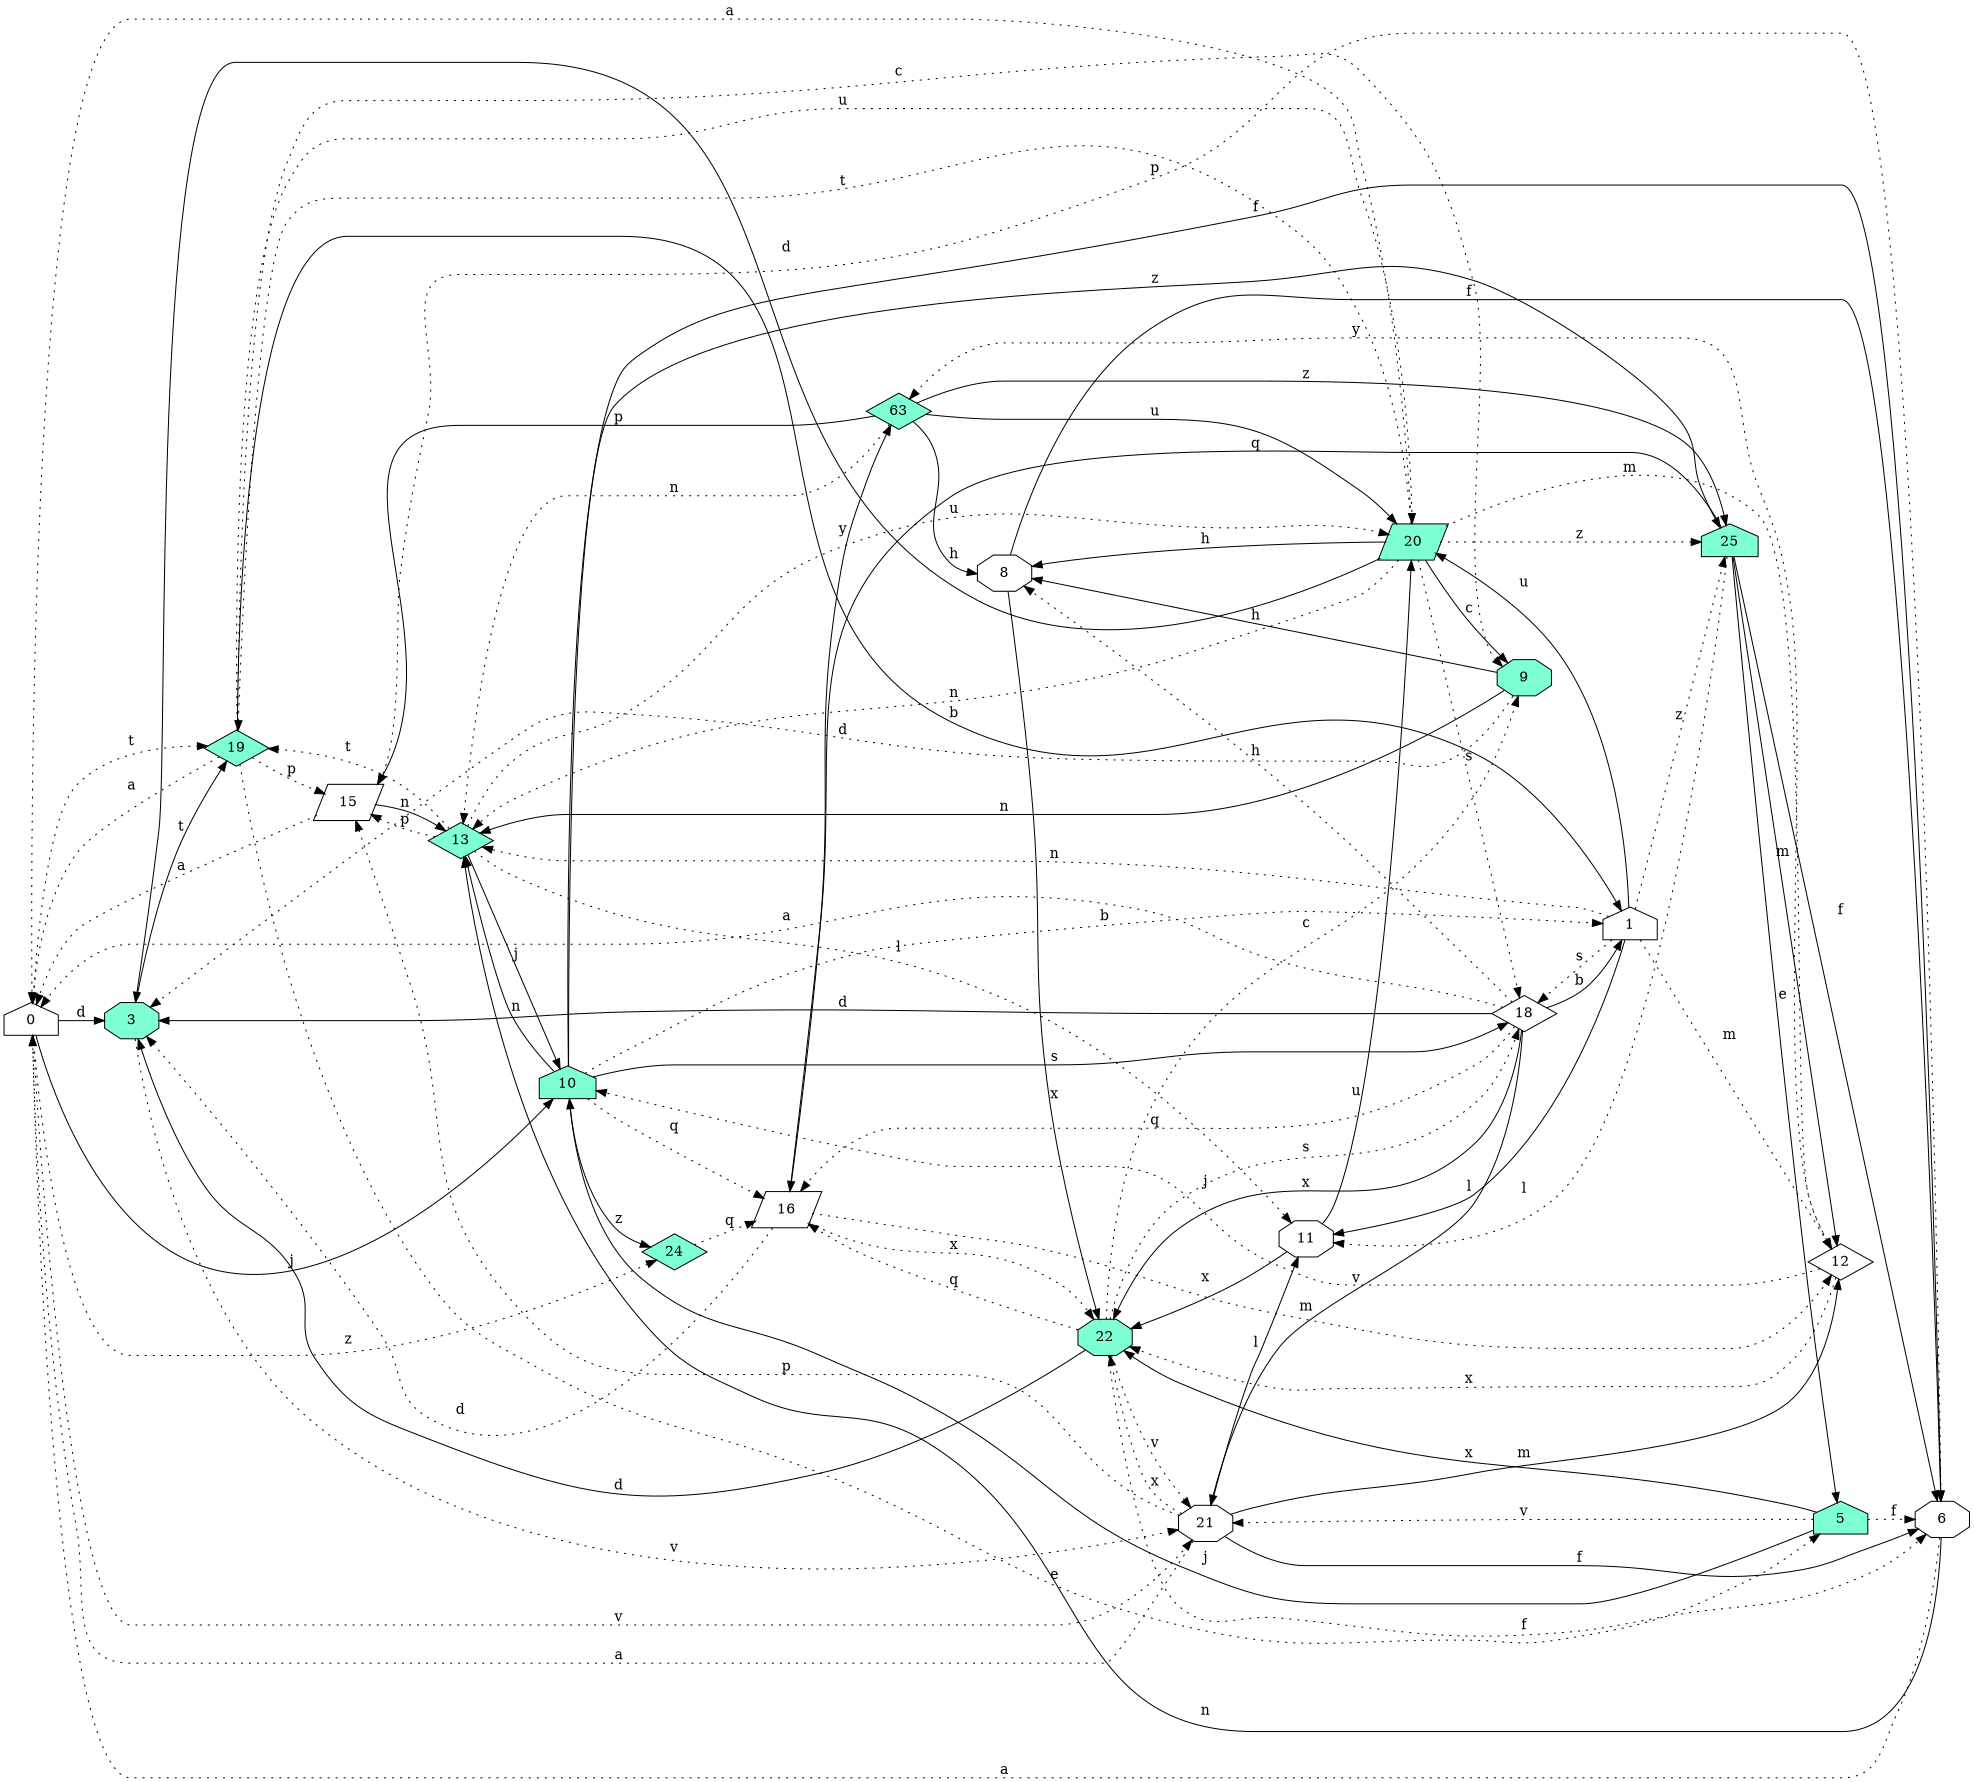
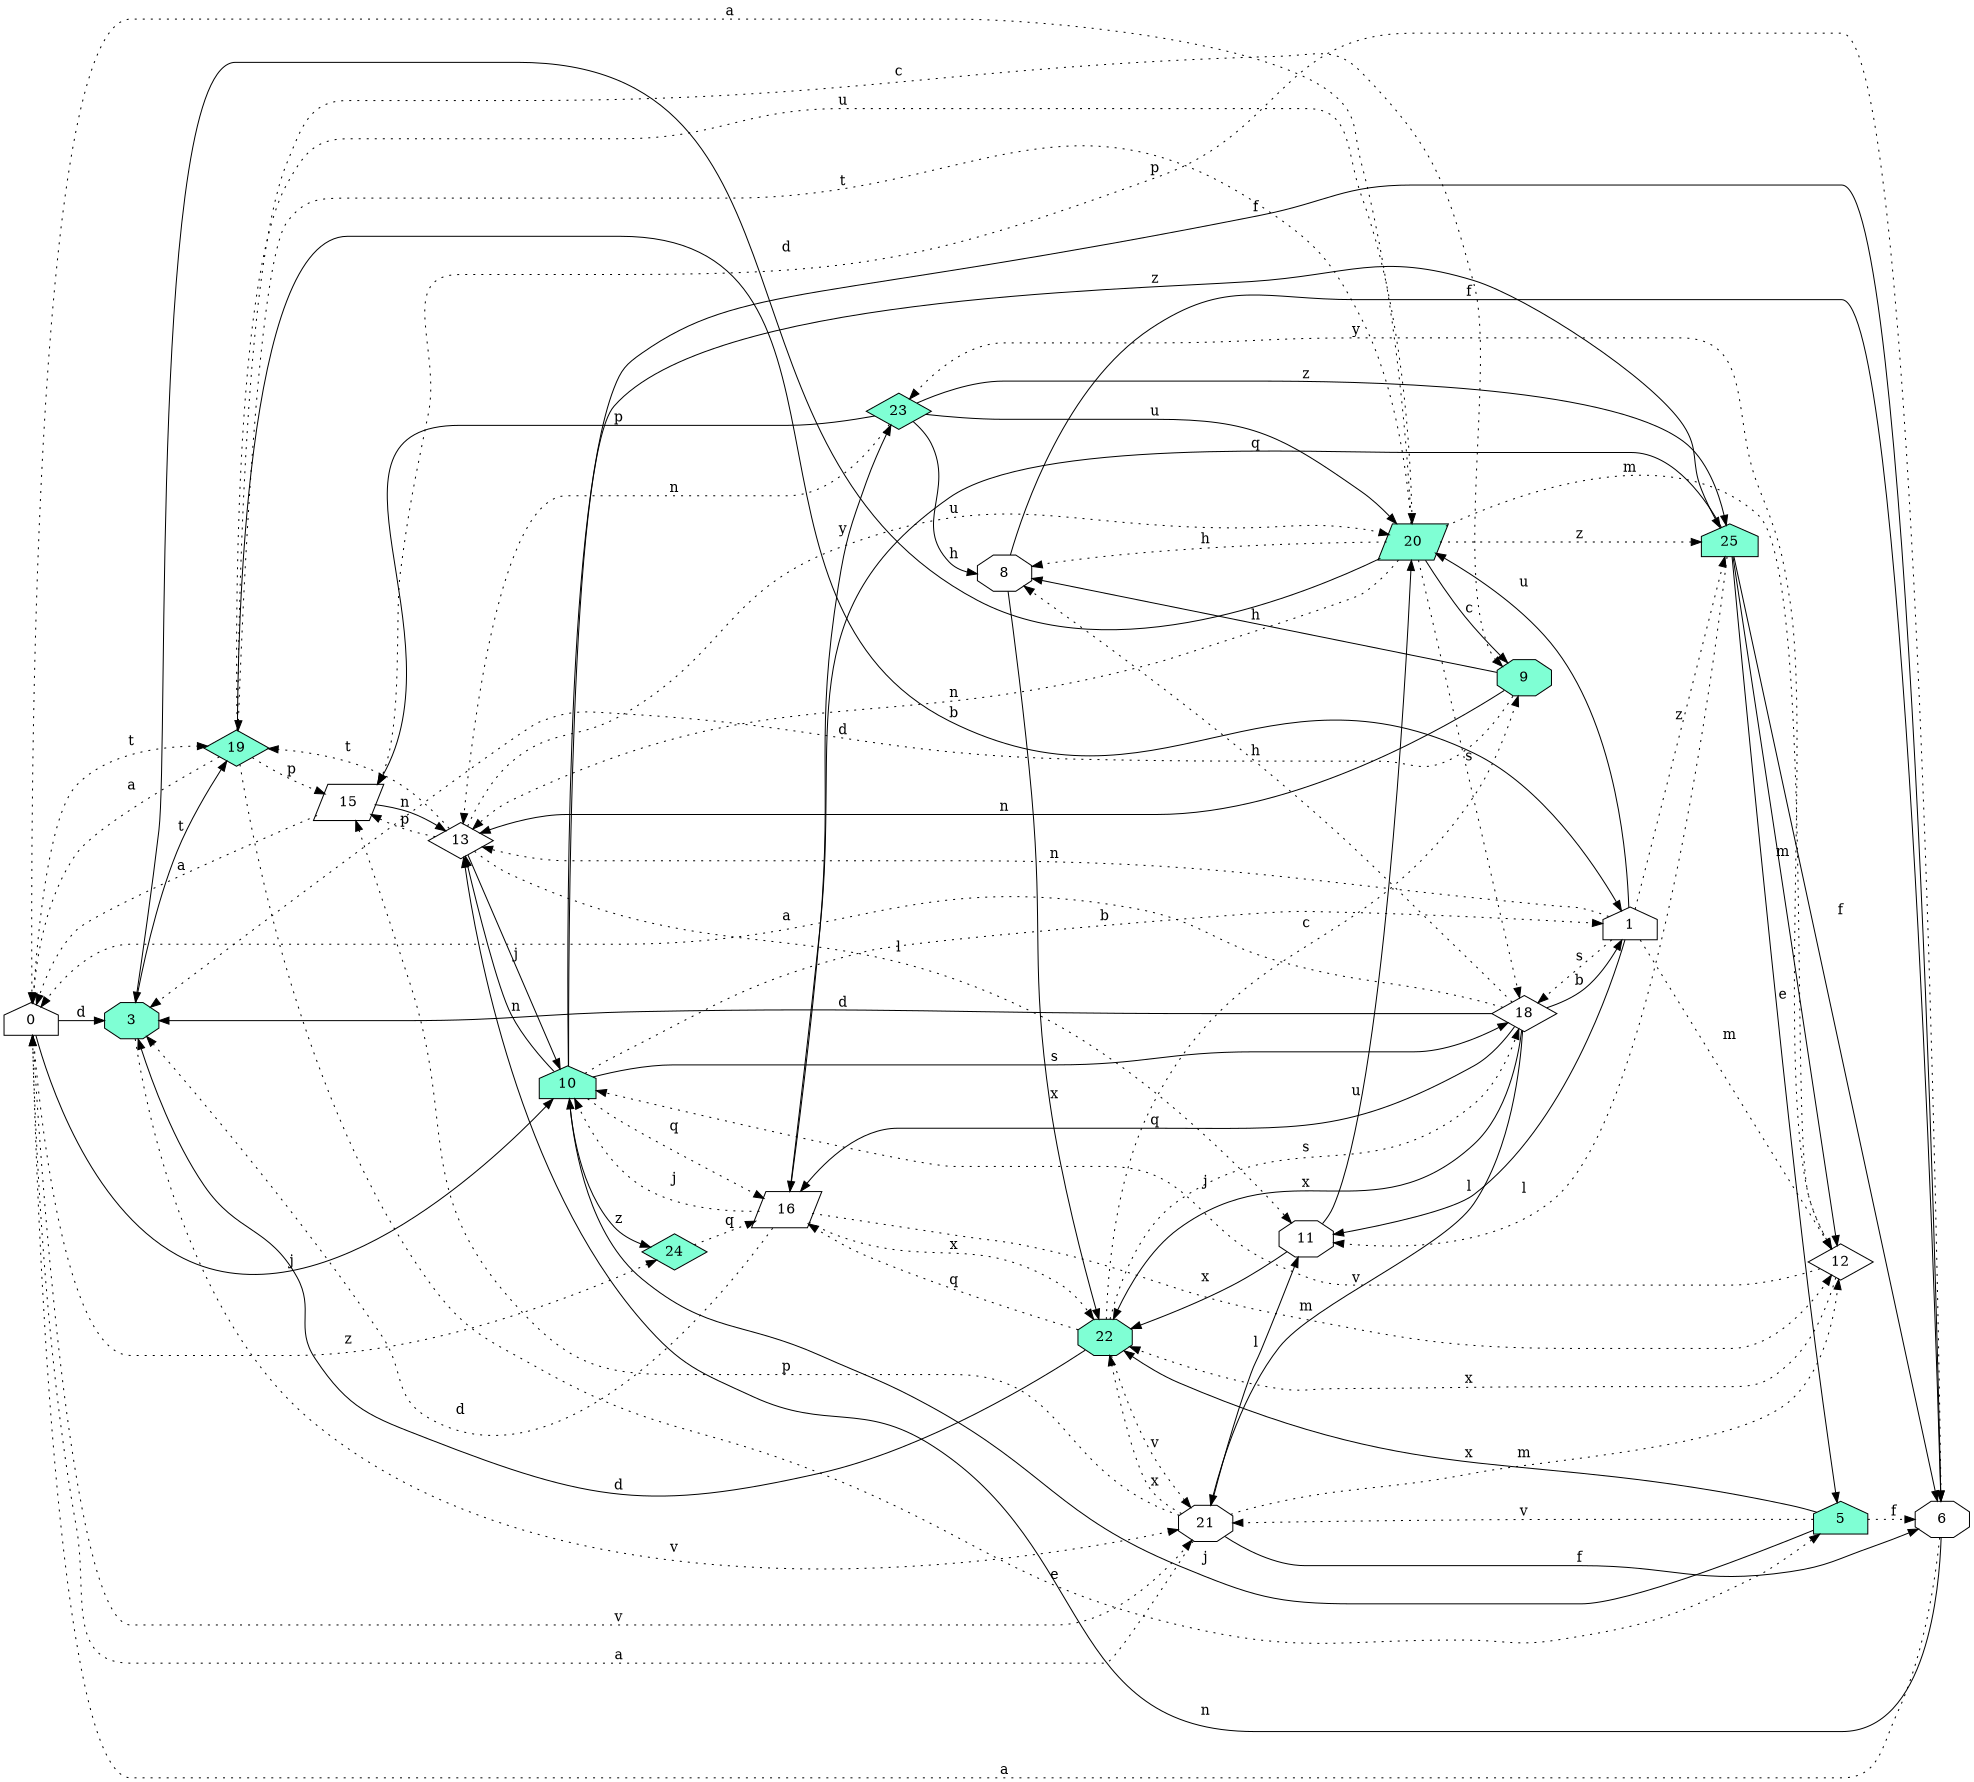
(899, 411) -> (899, 411)
(1214, 548) -> (1214, 548)
(461, 841) -> (461, 841)
(1165, 1128) -> (1165, 1128)
none -> (651, 1191)
(1575, 1459) -> (1575, 1459)
(1423, 1634) -> none
